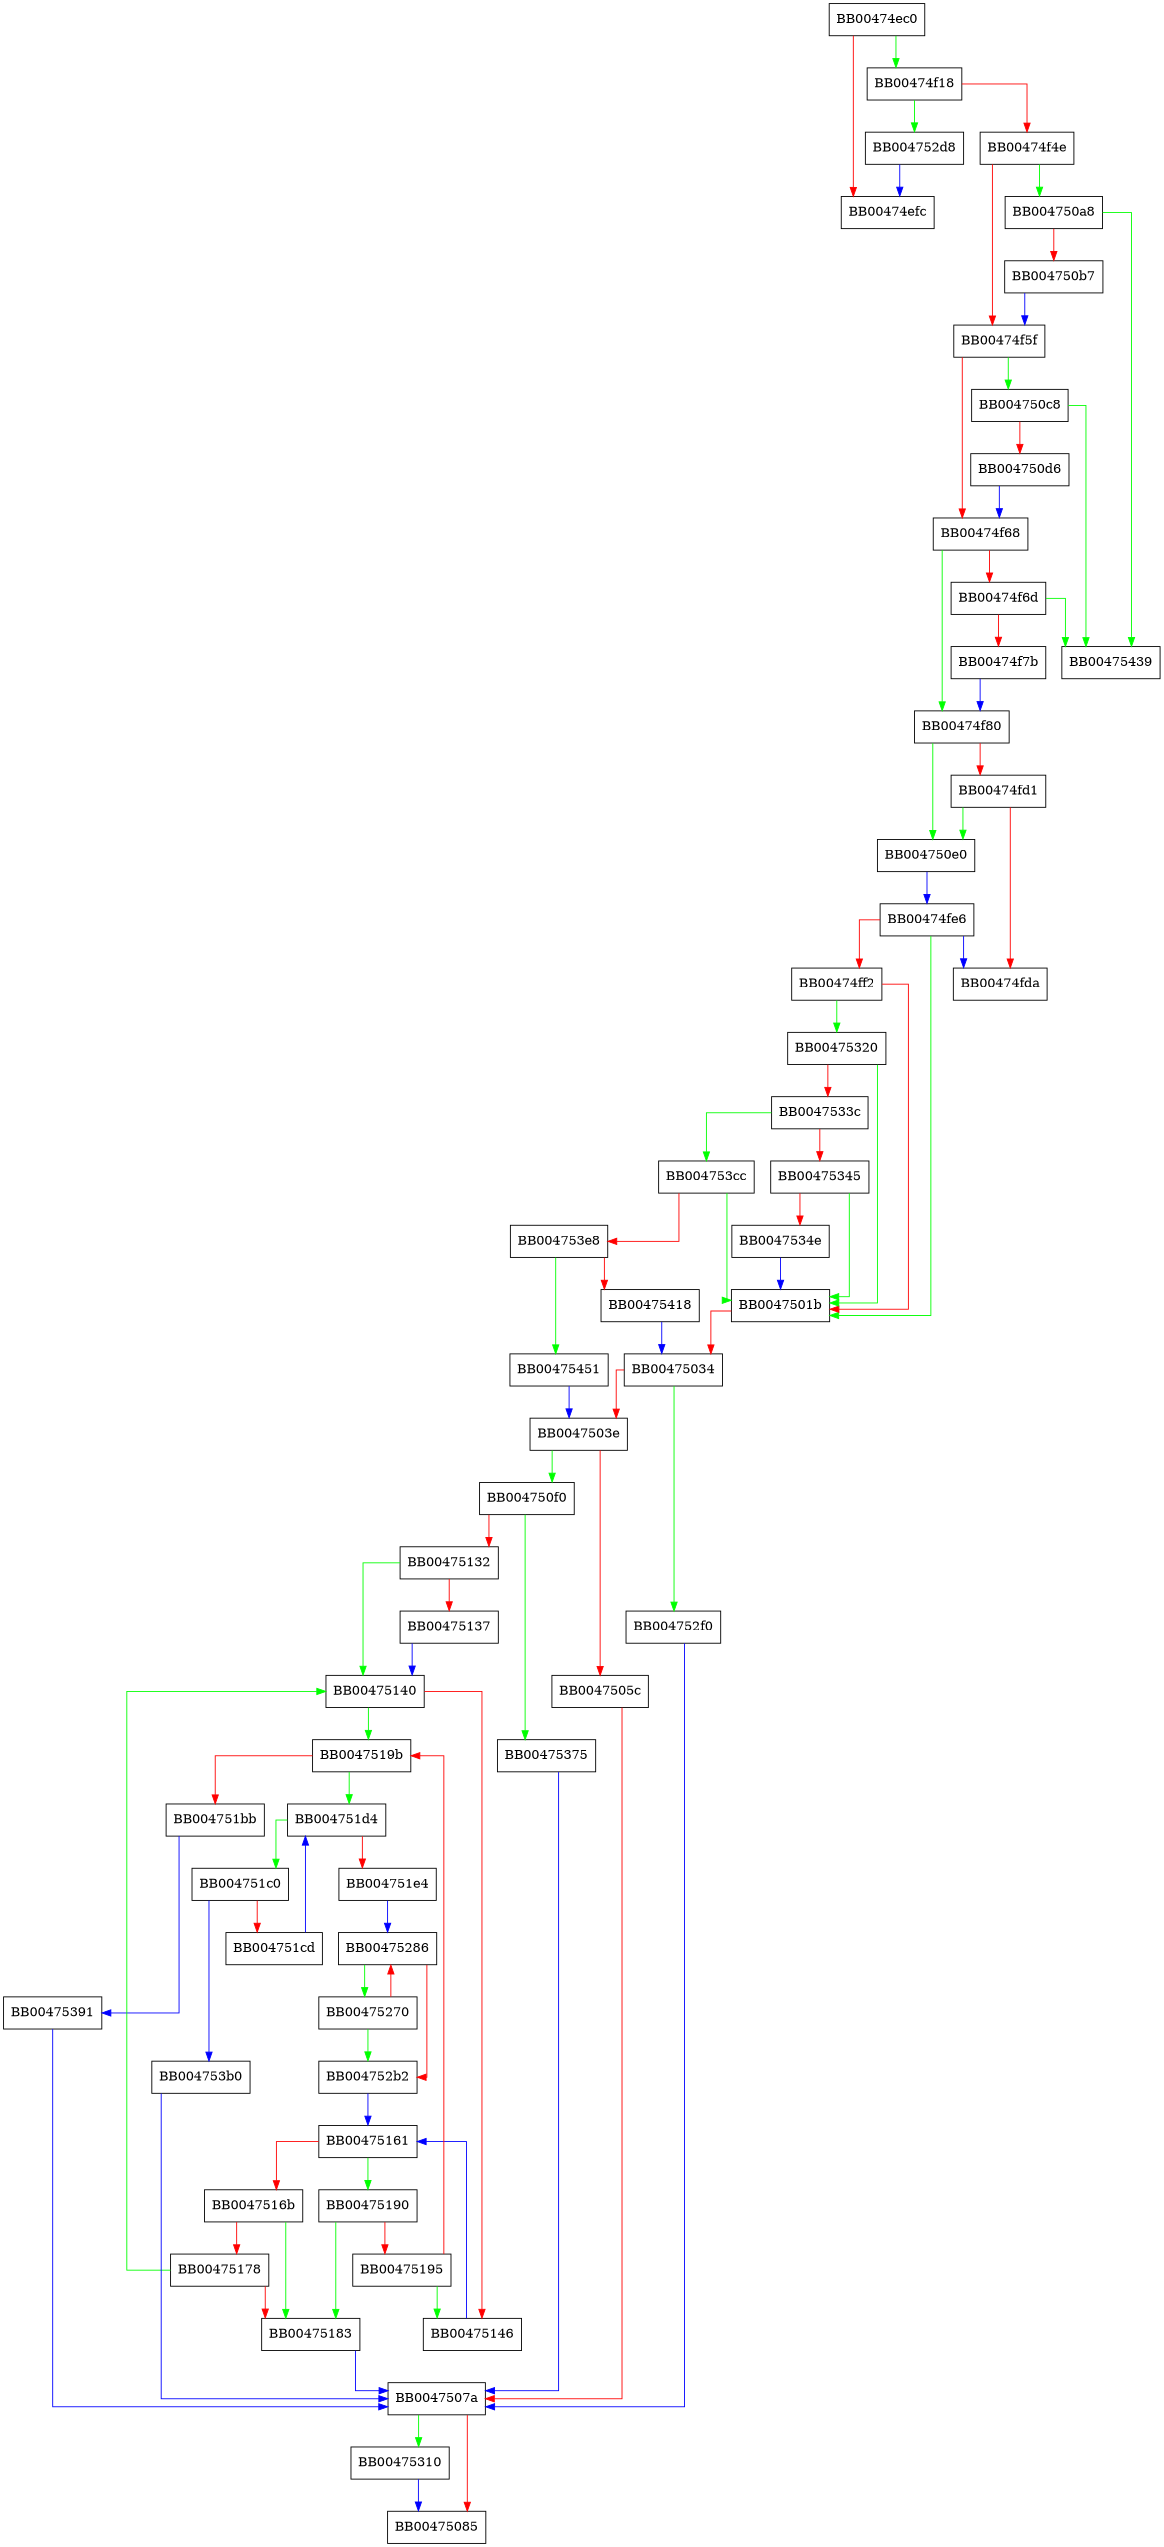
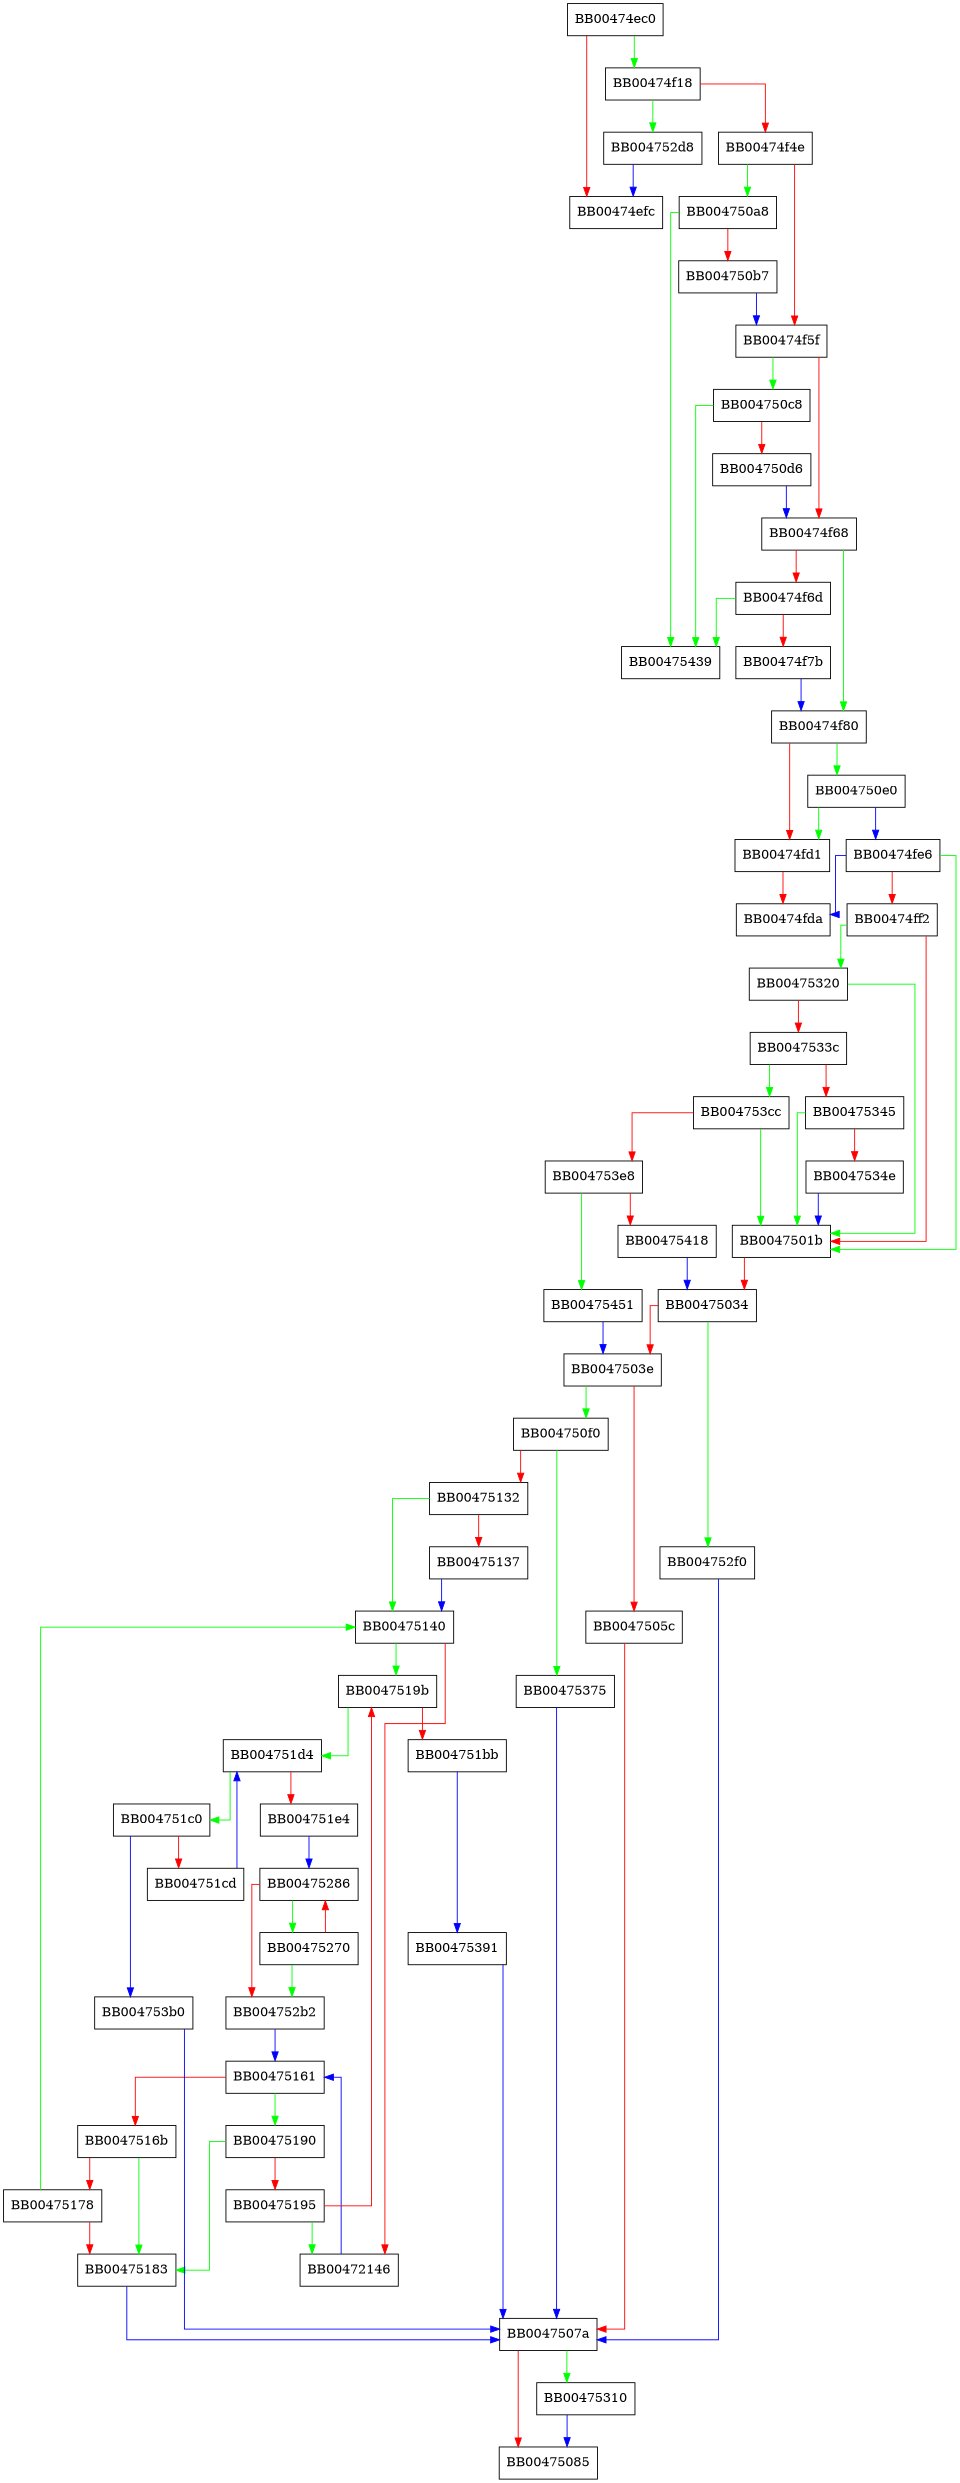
(963, 819) -> (819, 819)
(472, 2334) -> (349, 2270)
